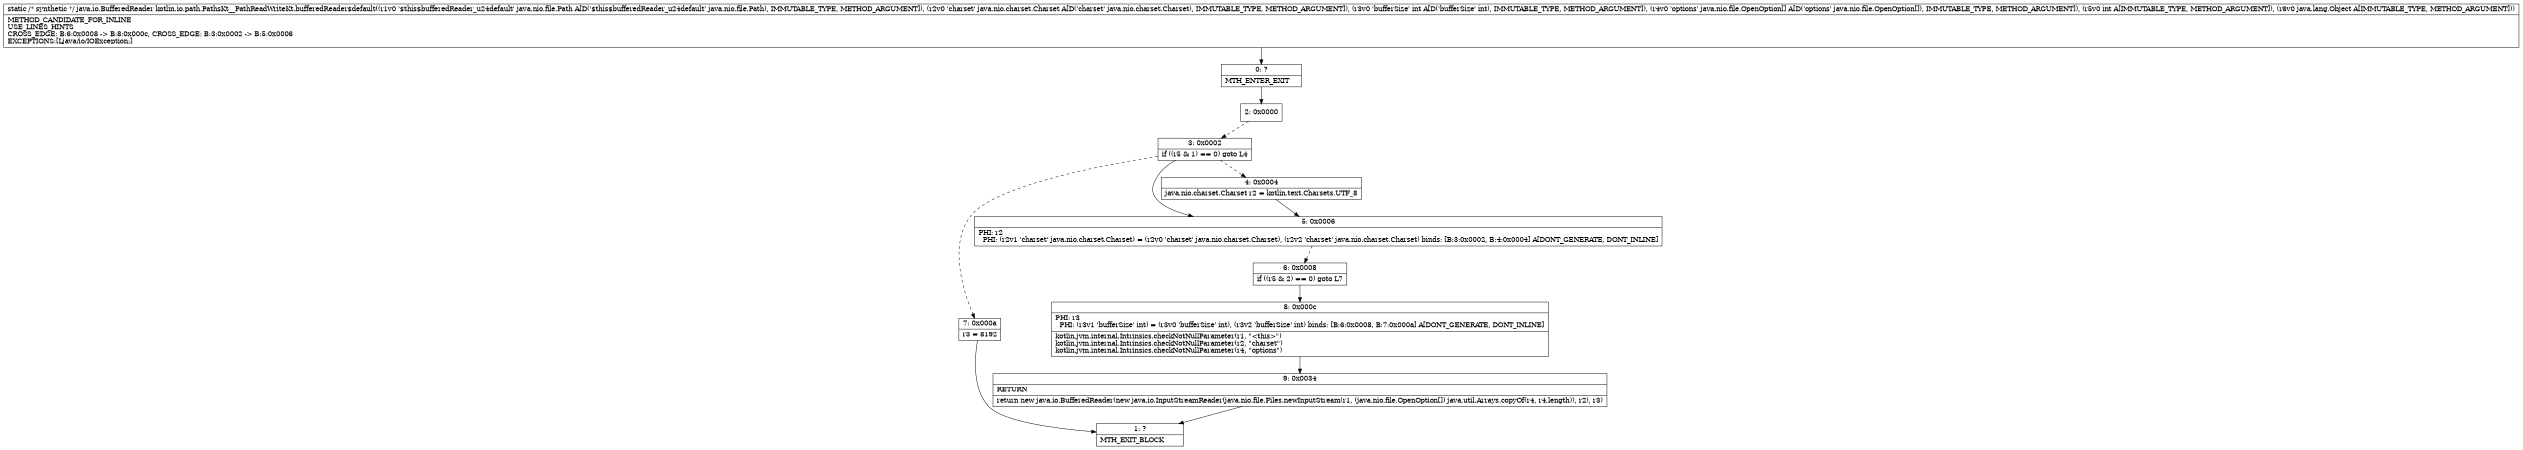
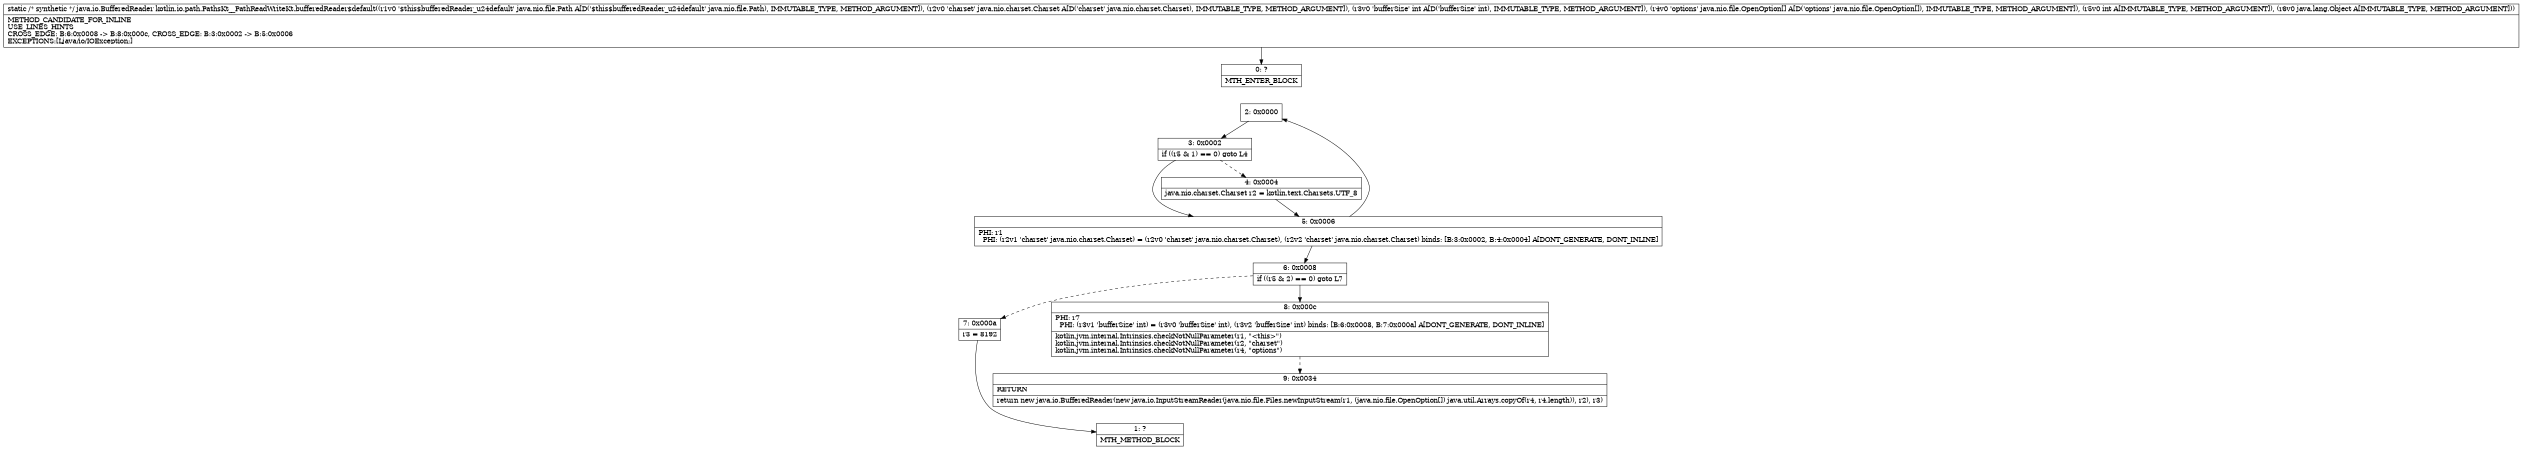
(1257, 81) -> (1261, 81)
(1261, 93) -> (1350, 157)
(1237, 128) -> (1237, 128)
(1012, 191) -> (1127, 287)
(992, 233) -> (992, 233)
(1309, 252) -> (1309, 252)
(1069, 318) -> (1069, 318)
(1300, 363) -> (1300, 363)
(1213, 414) -> none
(1132, 440) -> (1140, 440)
